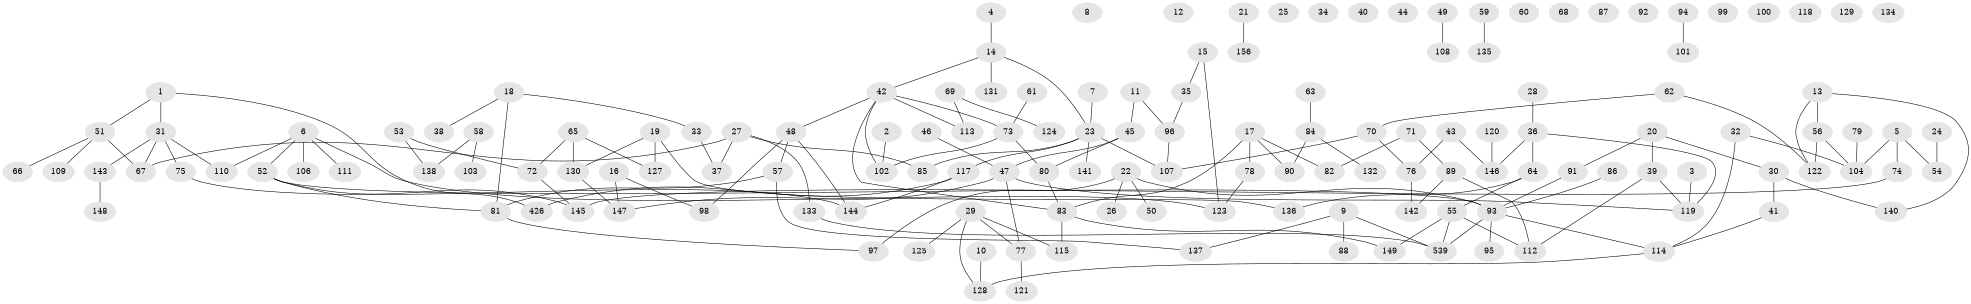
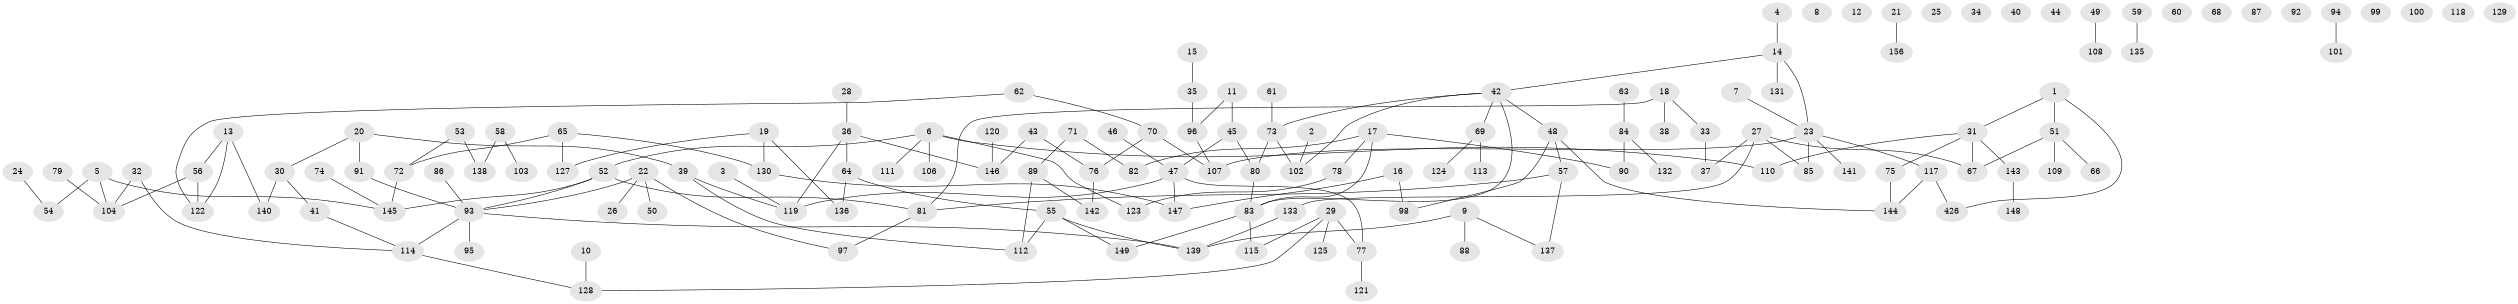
(1888, 13) -> none
(924, 112) -> (1488, 112)
(1211, 132) -> none
(1897, 152) -> (241, 197)
(1441, 252) -> (1193, 252)
